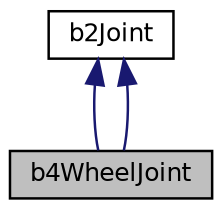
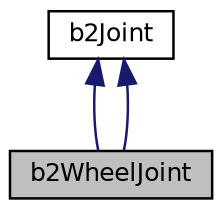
(111, 175) -> (111, 175)
